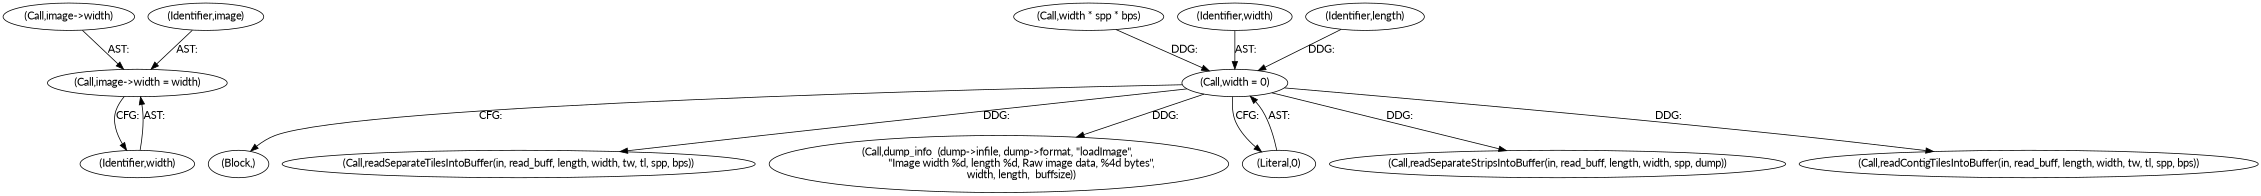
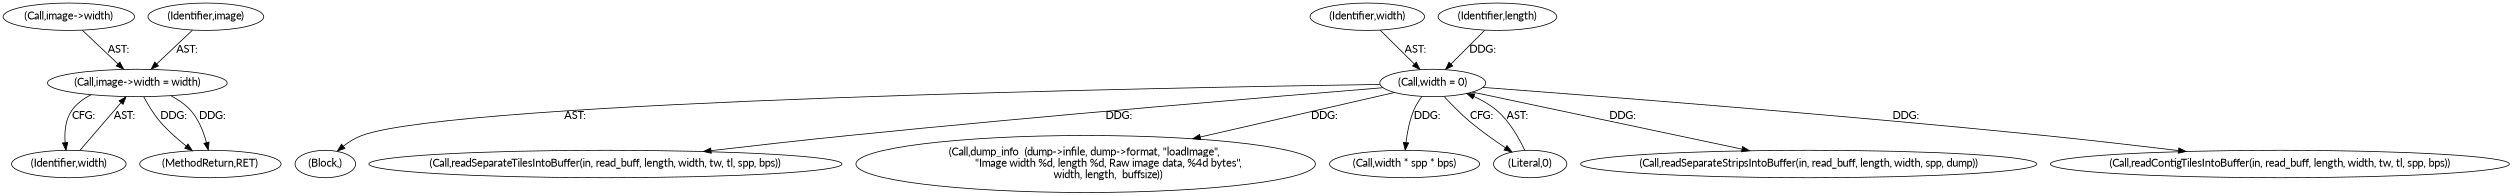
(1159, 49) -> (1411, 118)
(492, 116) -> (577, 116)
none -> (210, 164)
